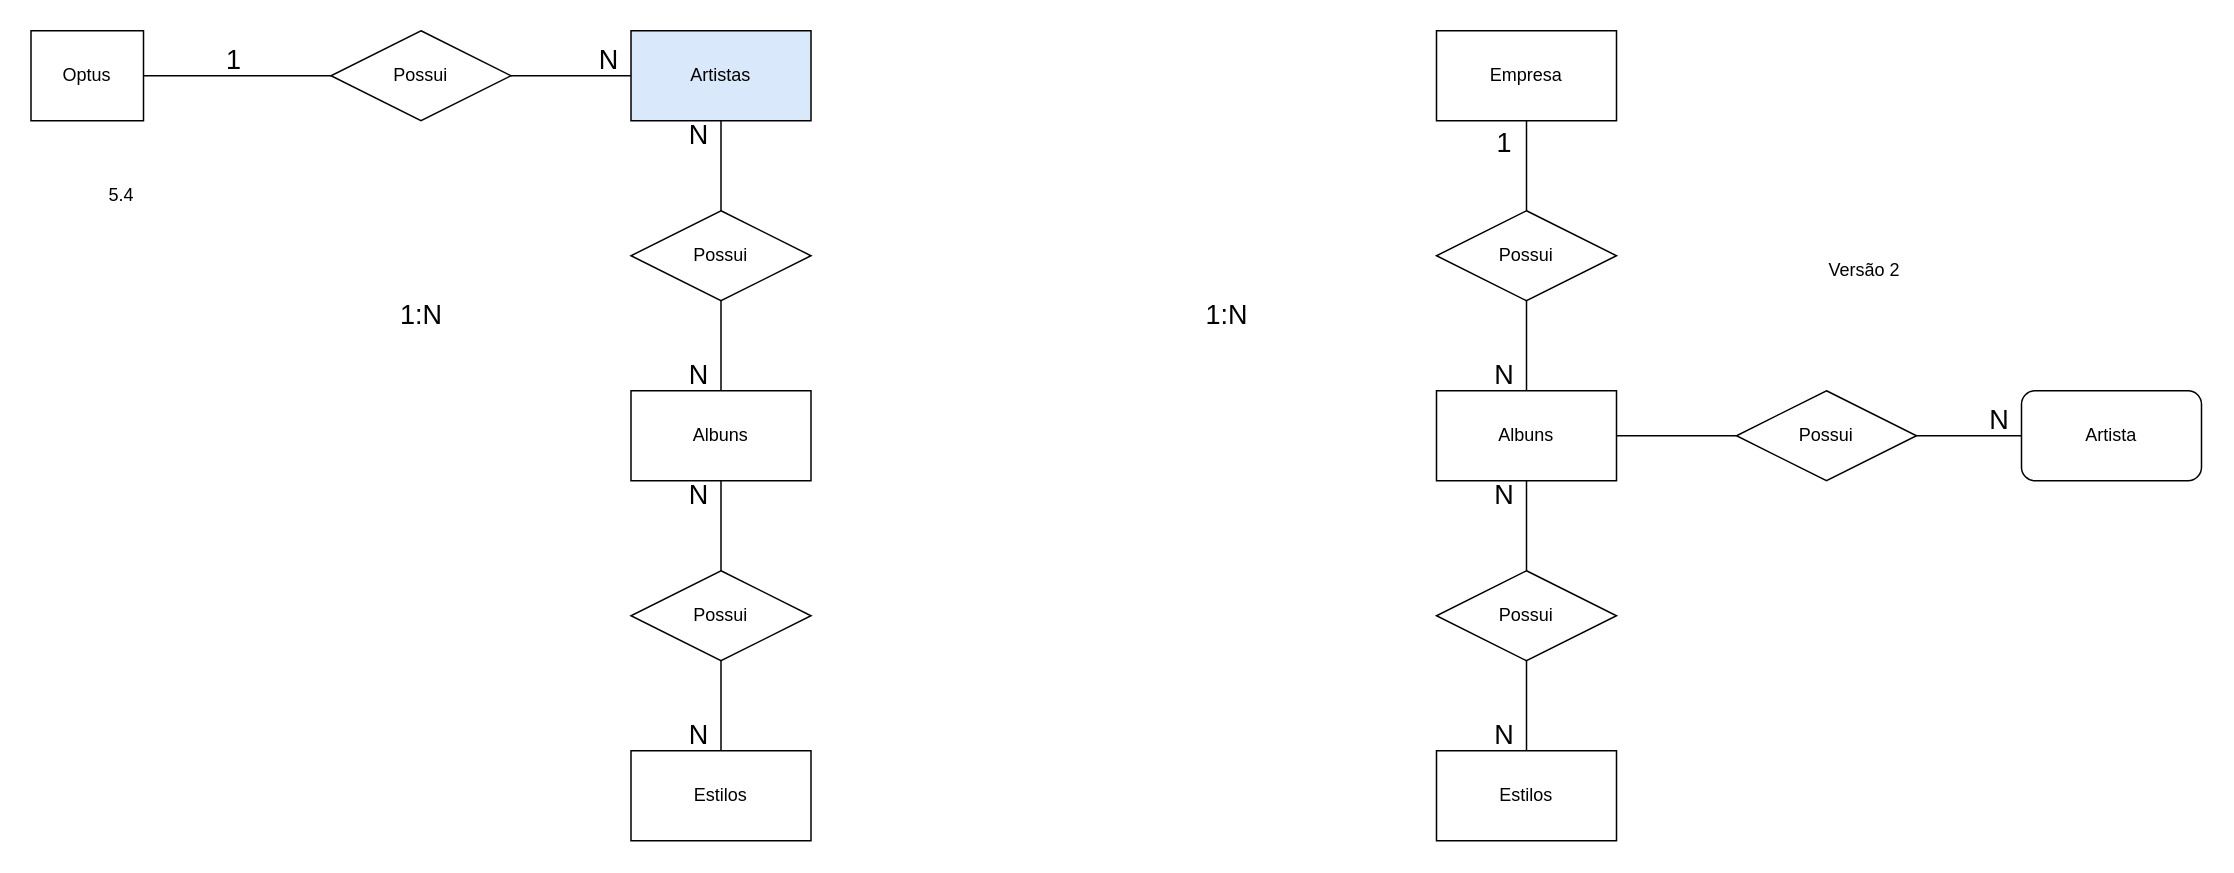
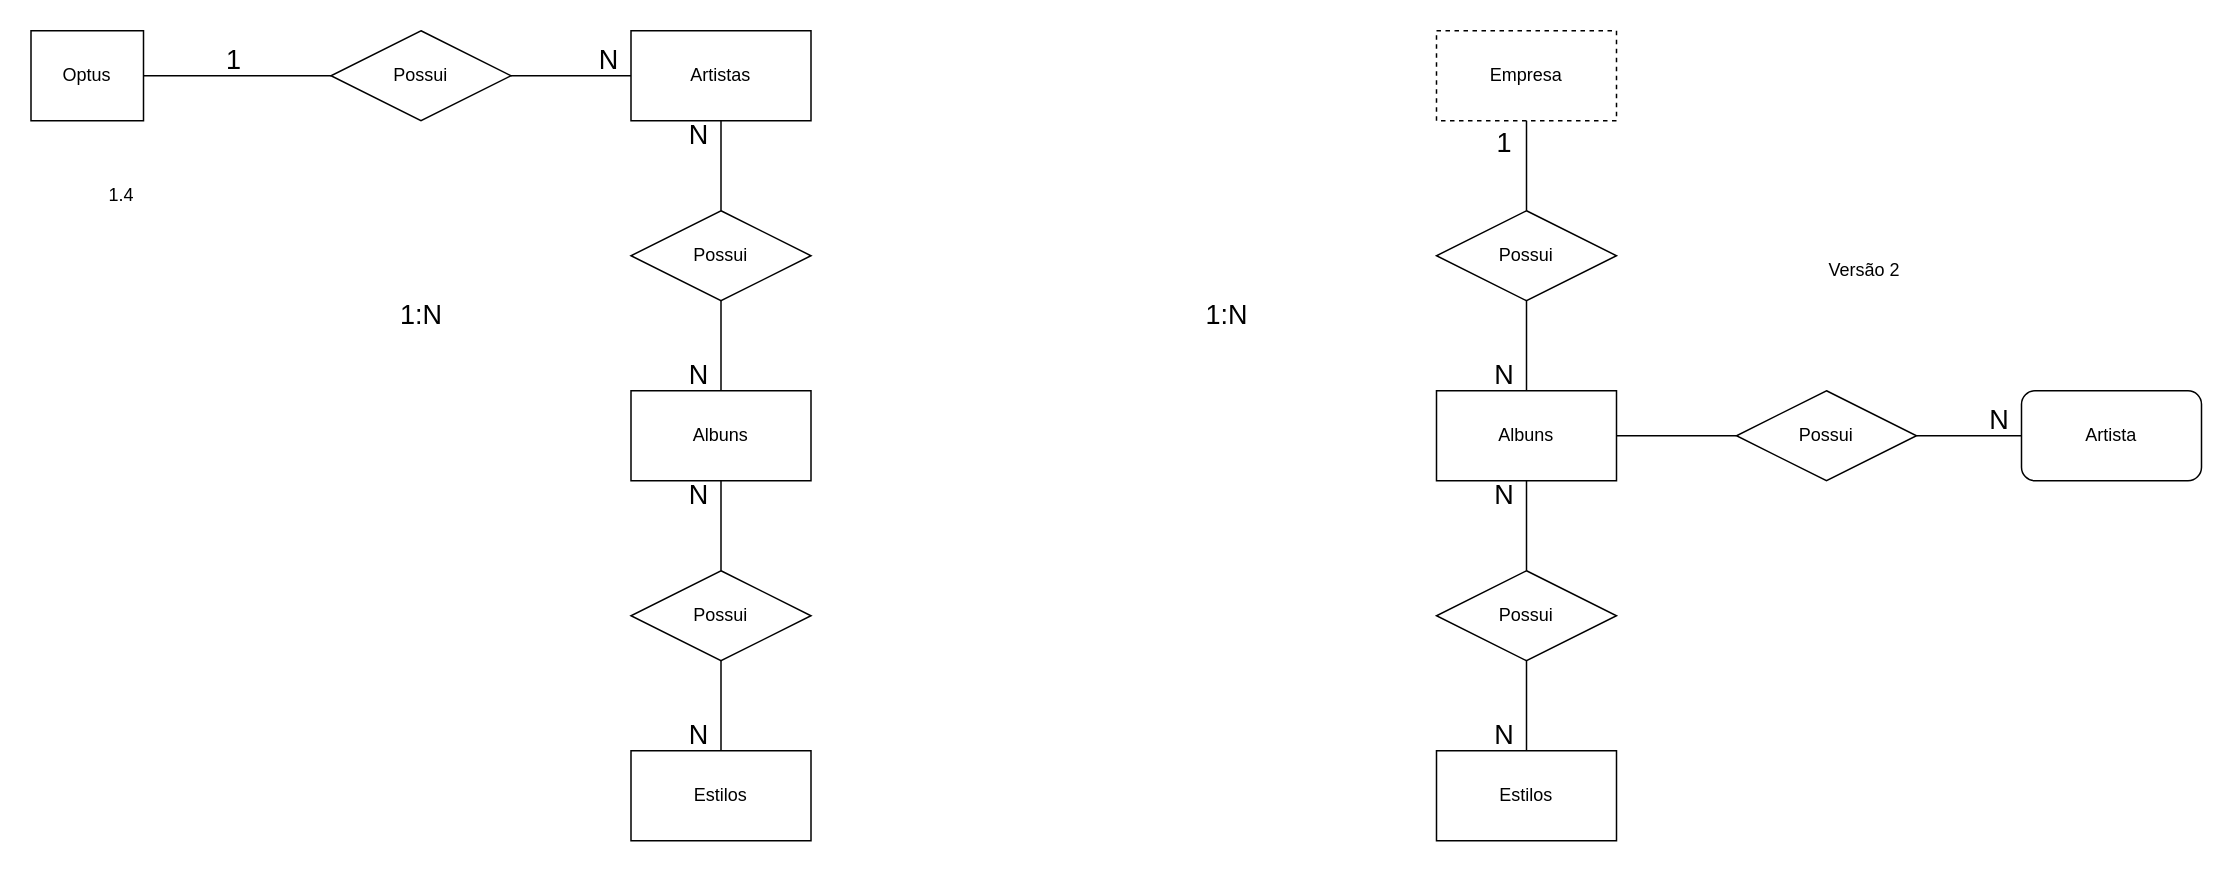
(721, 76) -> (721, 76)
(1526, 76) -> (1526, 76)
(122, 196) -> (122, 196)
